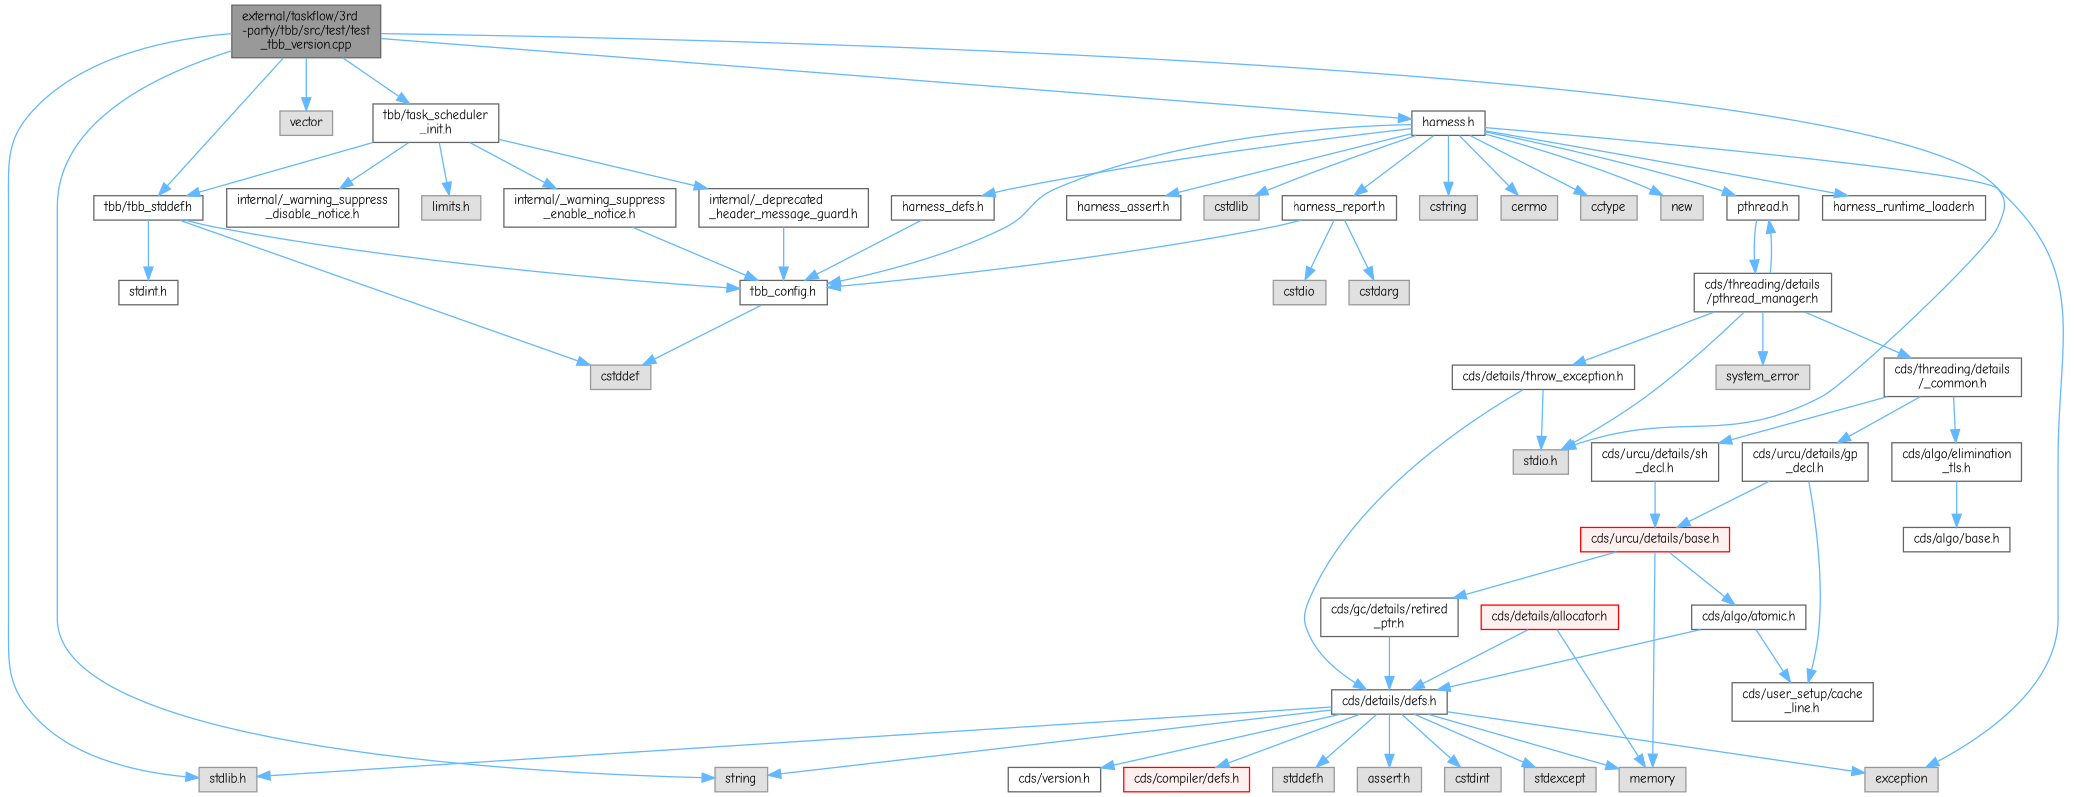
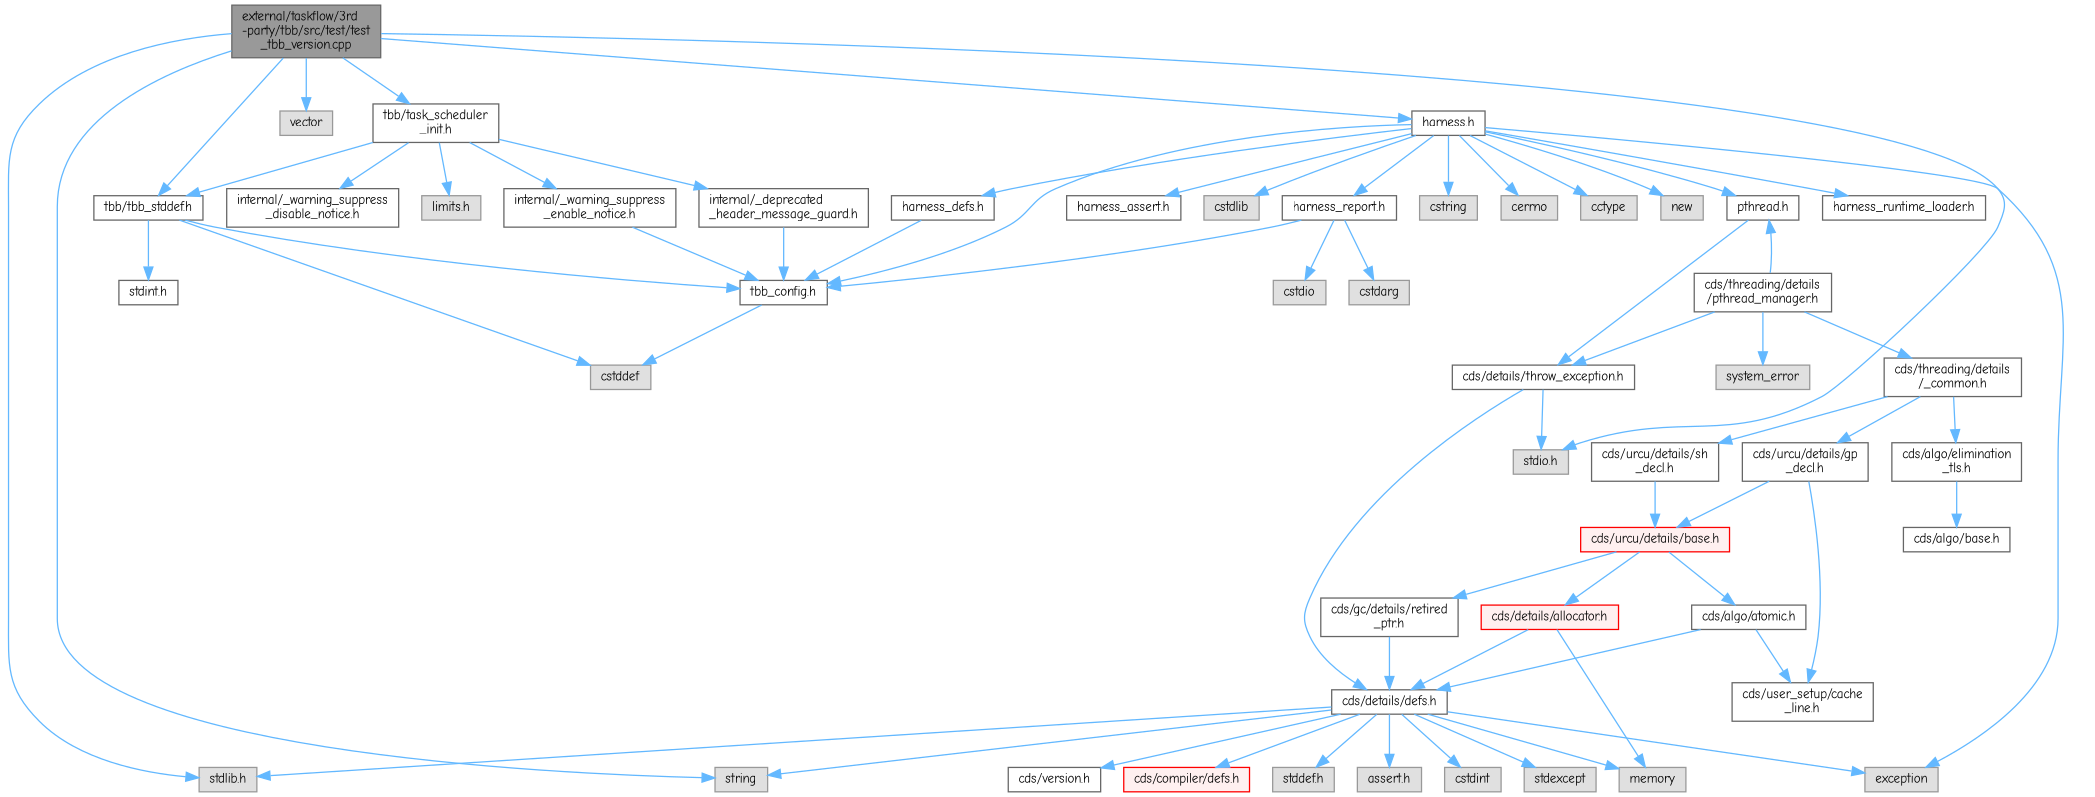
(1754, 240) -> (1659, 288)
(1663, 383) -> none
(1654, 653) -> (1608, 575)
